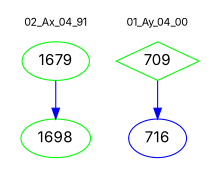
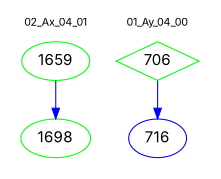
(56, 23) -> (56, 23)
(56, 61) -> (56, 61)
(158, 61) -> (158, 61)
